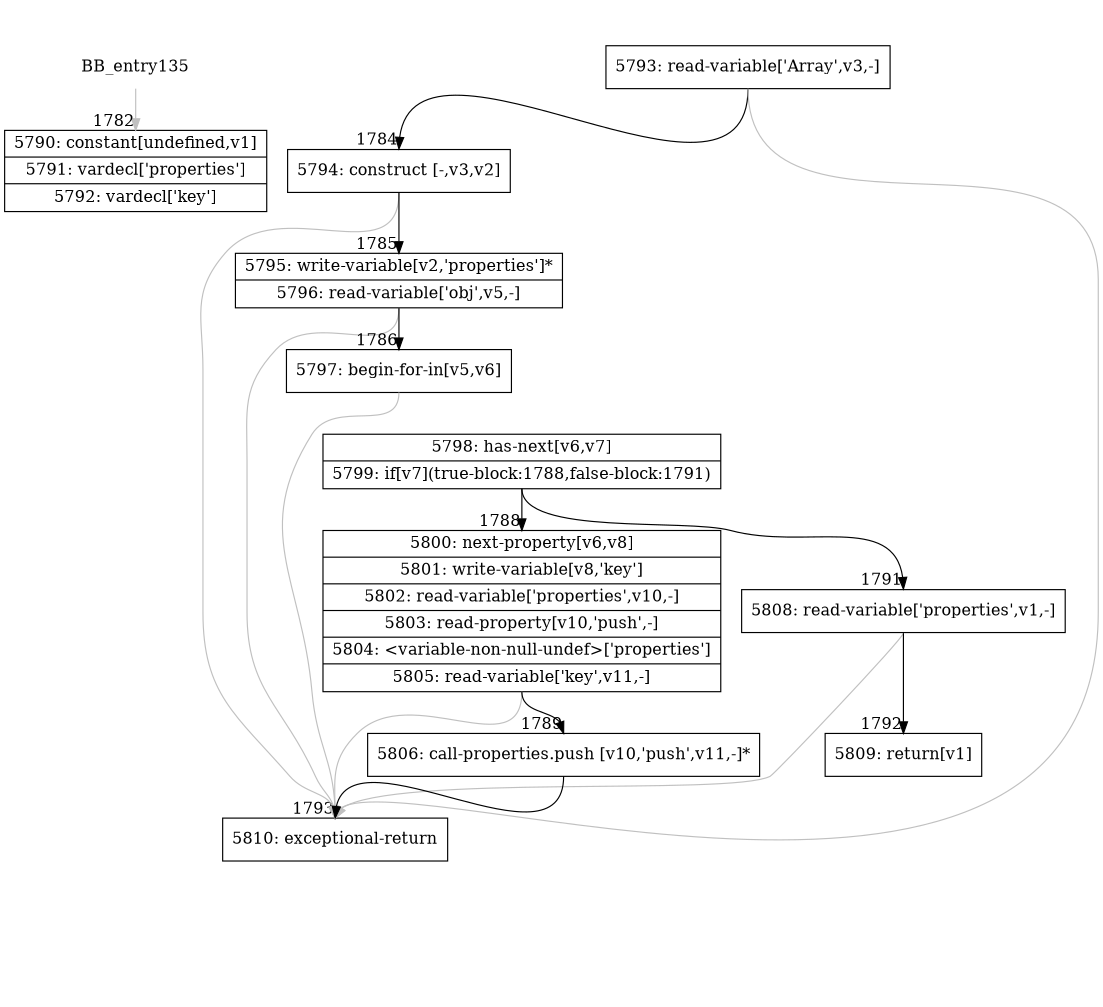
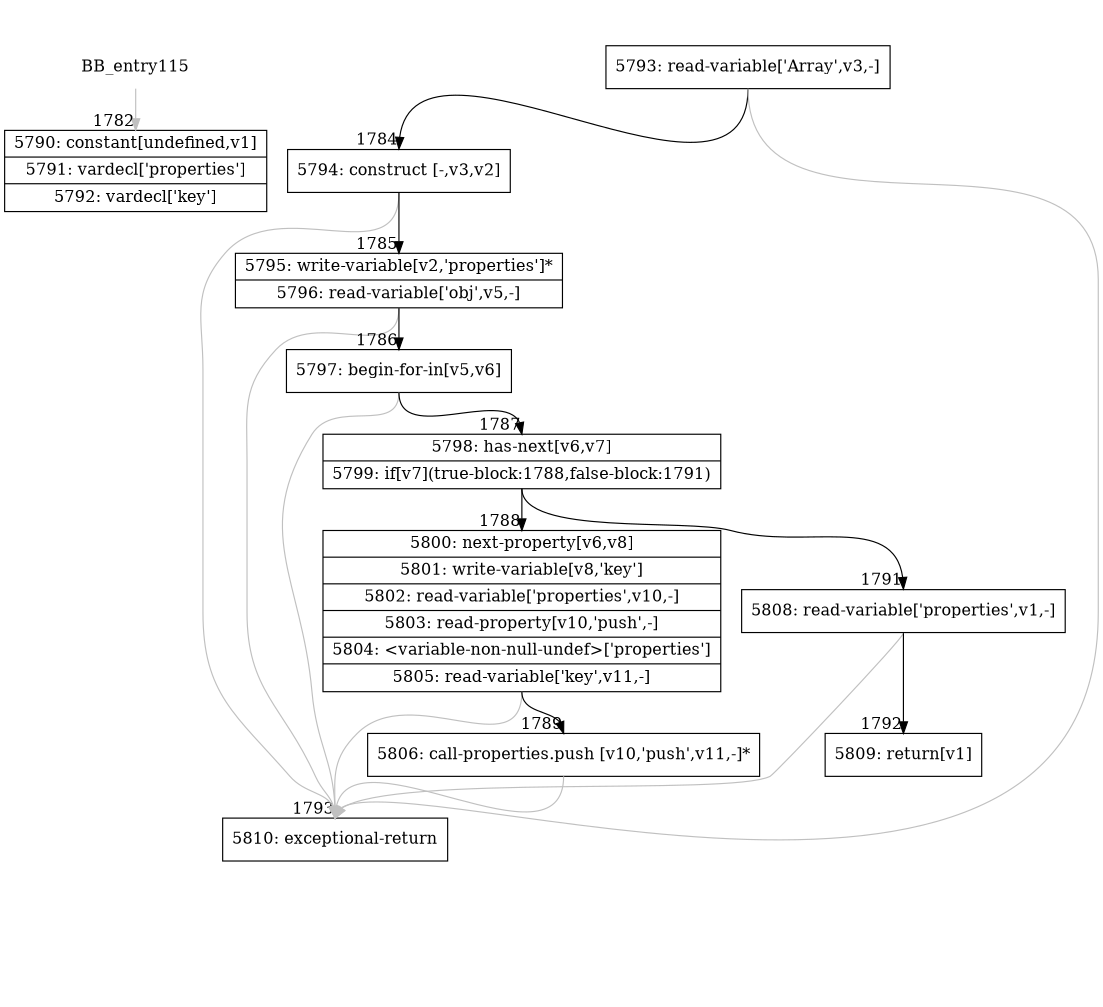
(136, 67) -> (136, 67)
none -> (455, 414)
(455, 799) -> (455, 799)
